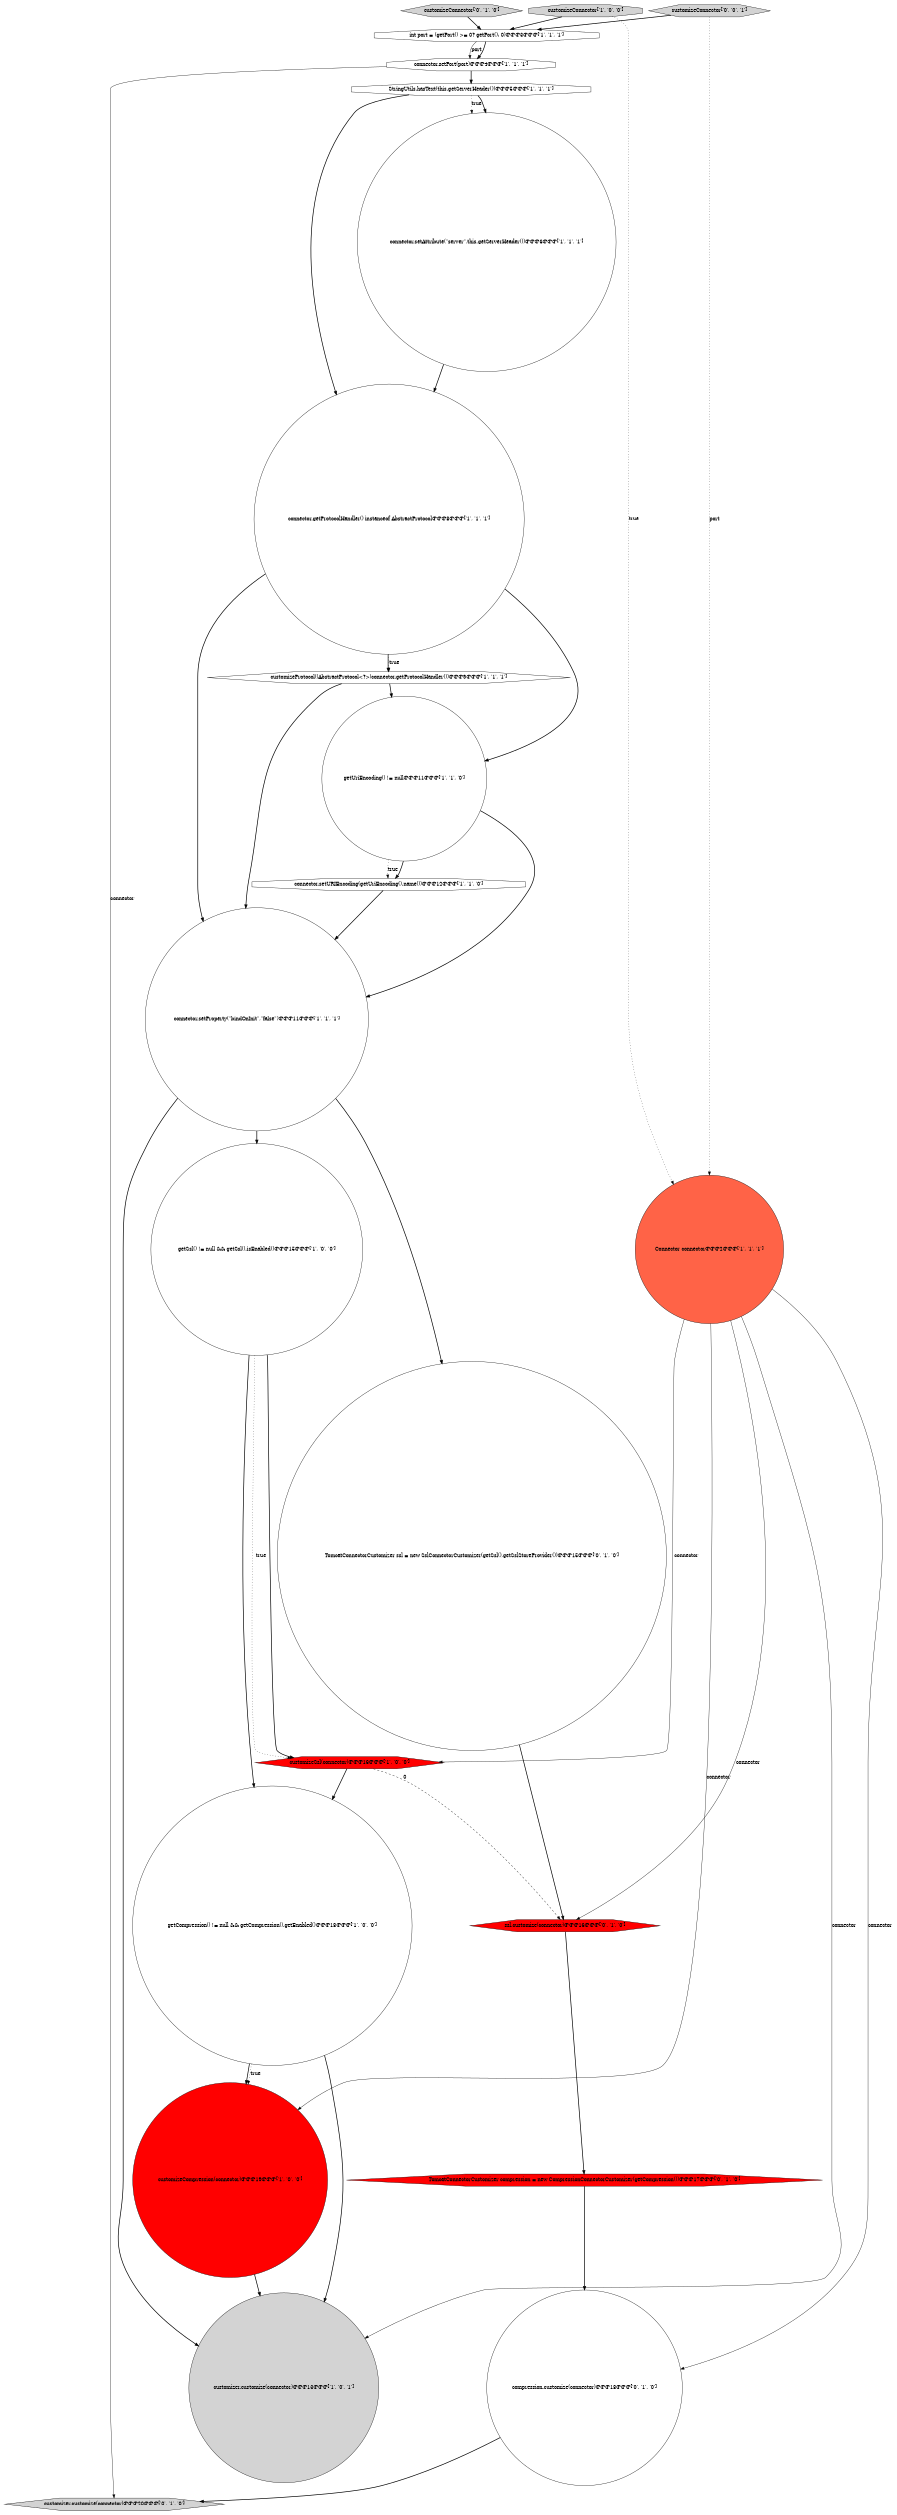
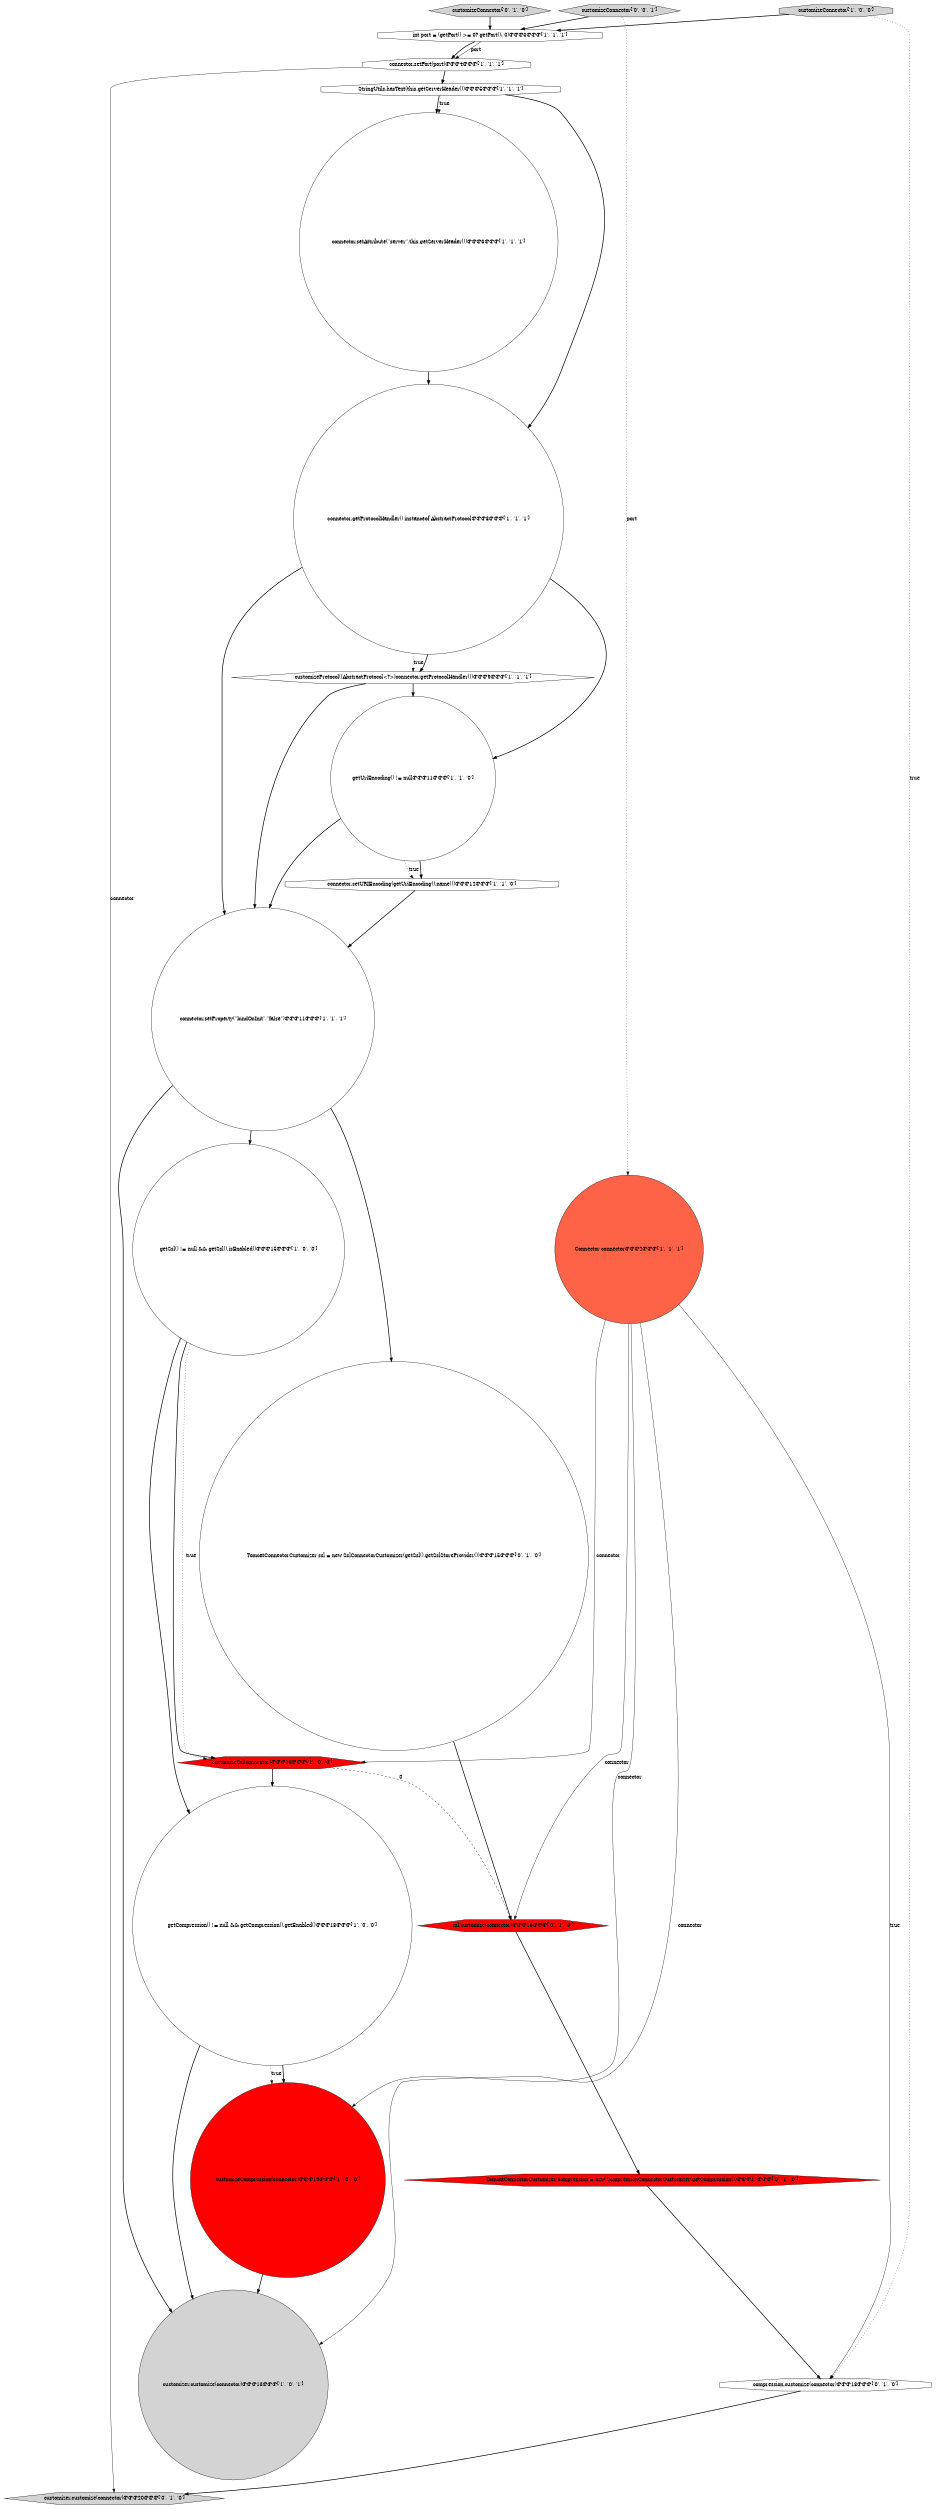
(629, 598) -> (910, 1192)
(880, 1926) -> (895, 1926)
(585, 2388) -> (826, 2385)
